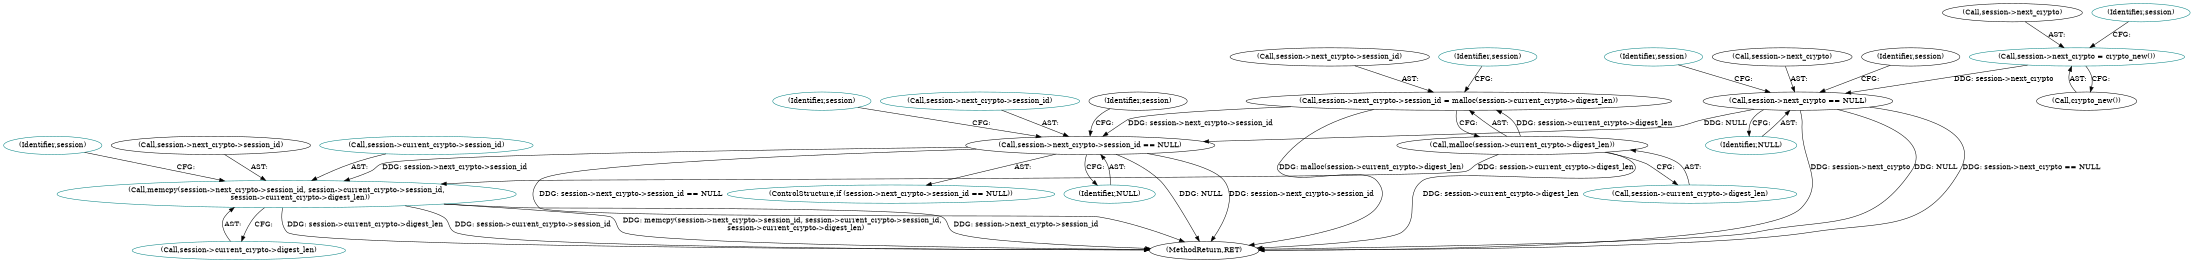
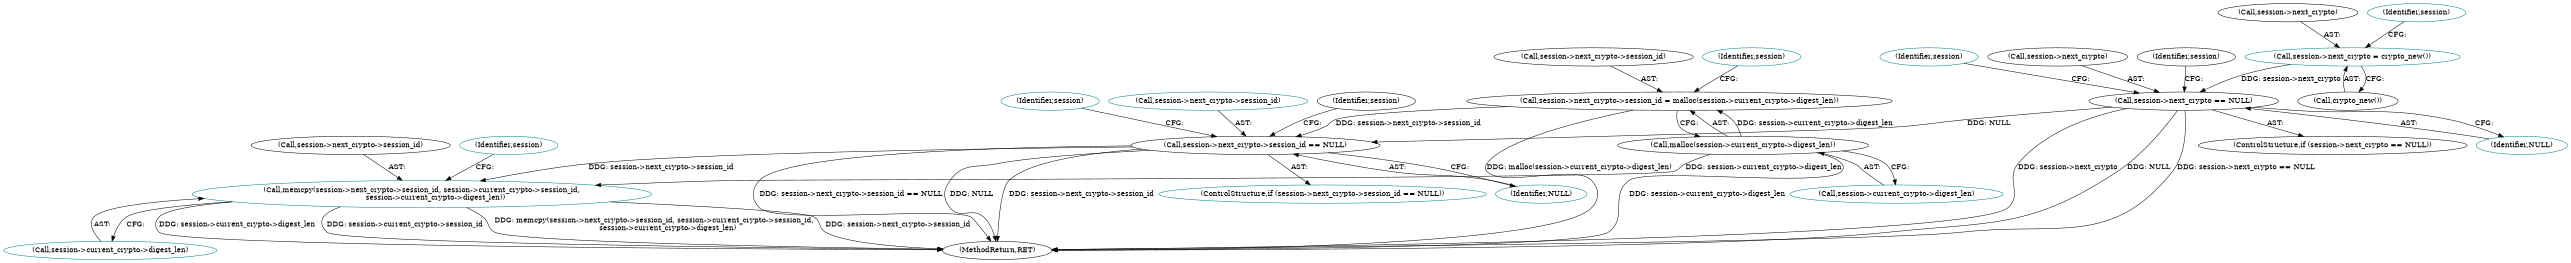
(426, 145) -> none
none -> (2333, 145)
